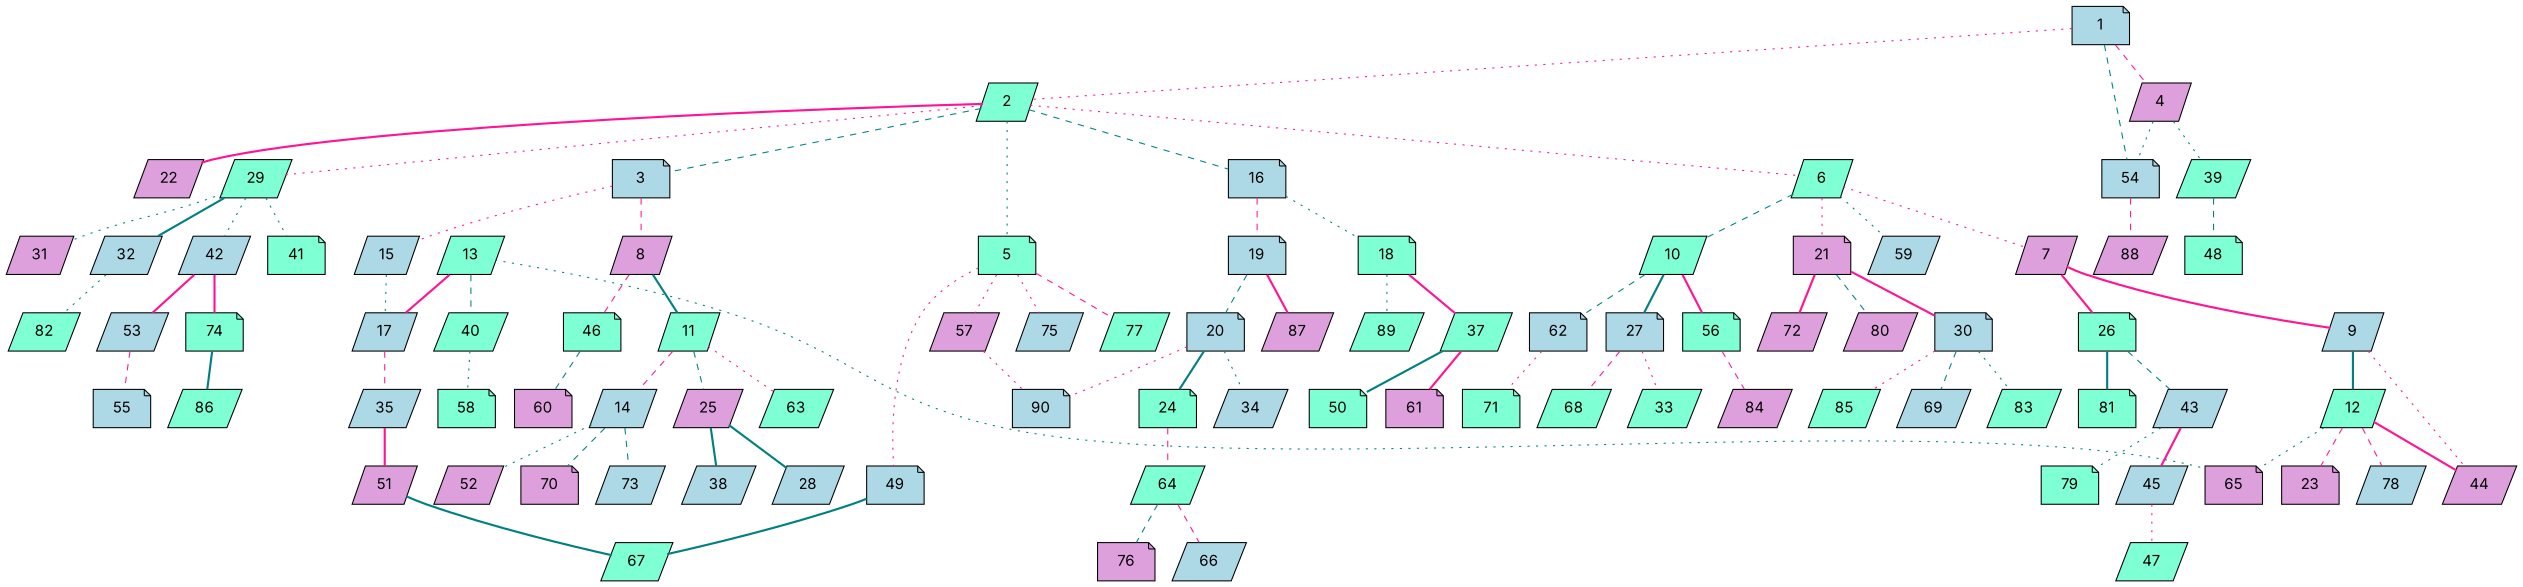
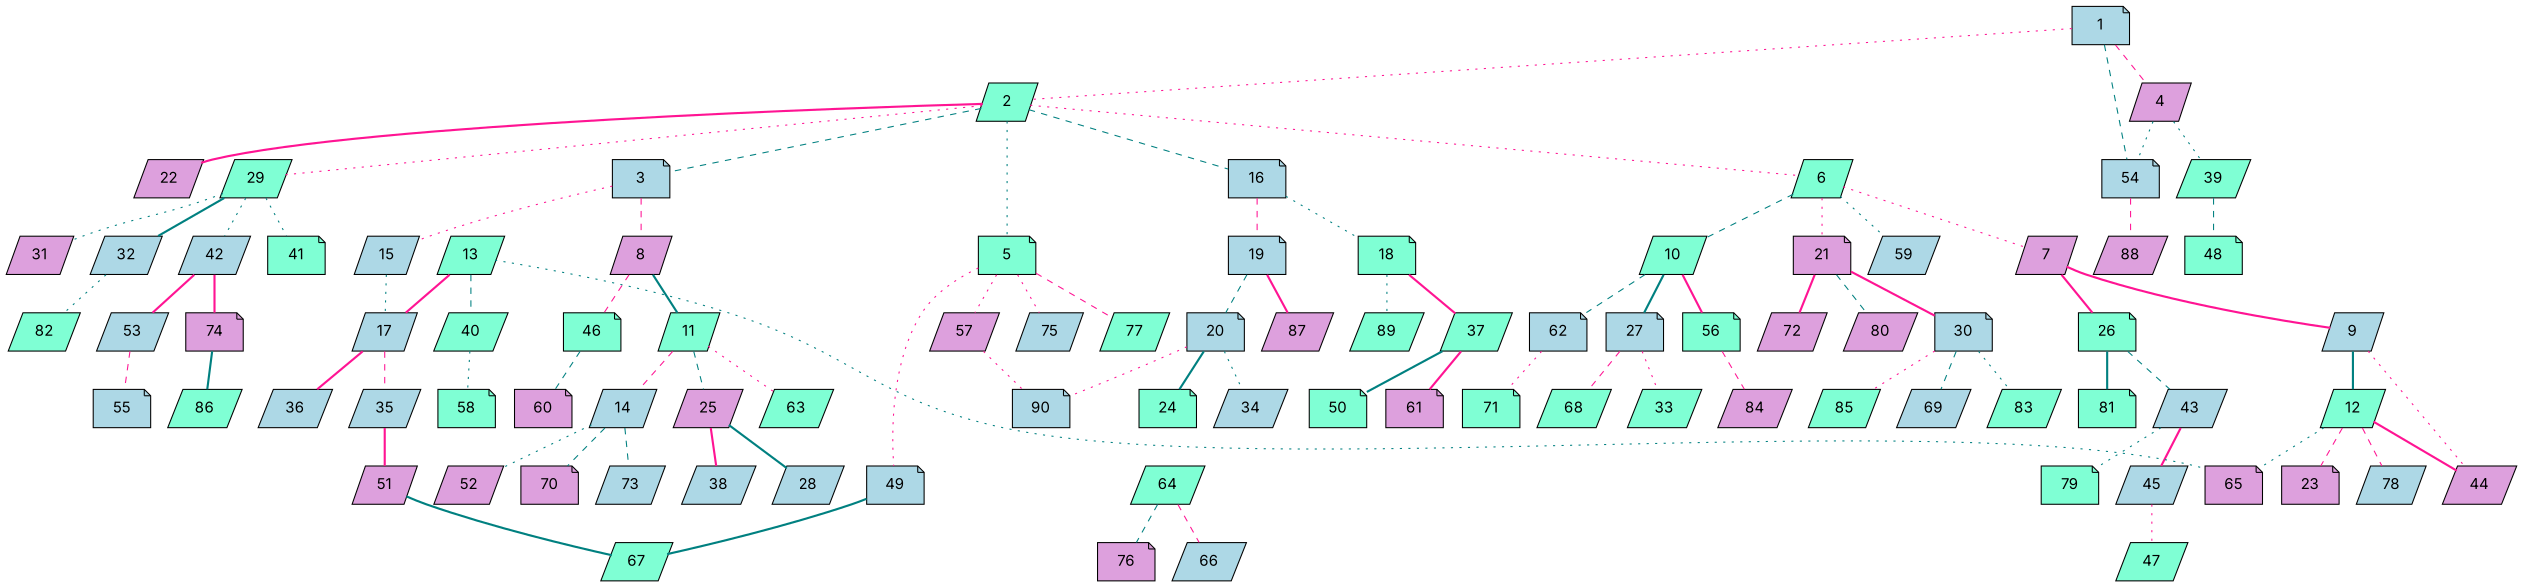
(215, 332) -> (215, 332)
none -> (295, 409)
(713, 447) -> (713, 447)
(1168, 452) -> none
